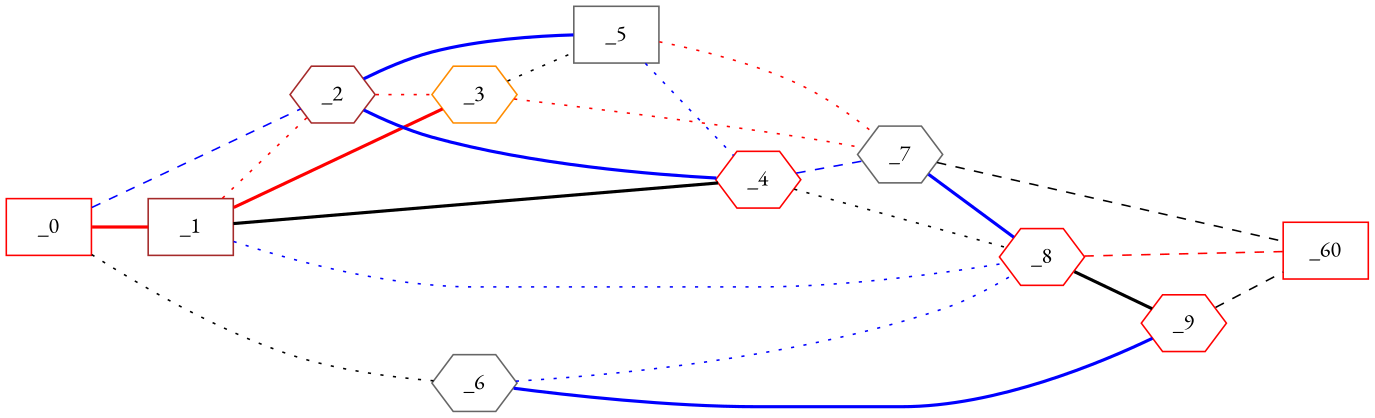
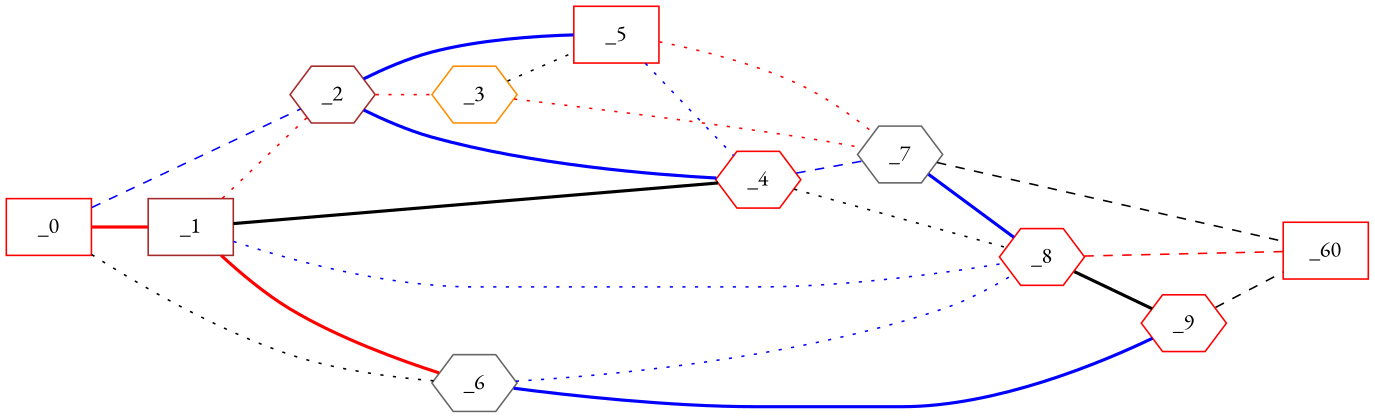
(616, 35) -> (616, 35)
(338, 158) -> (323, 327)
